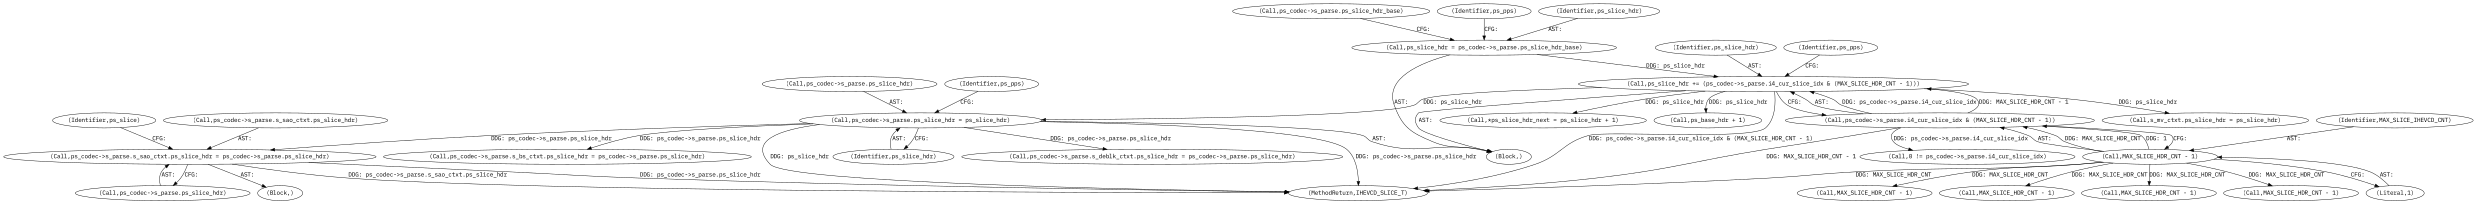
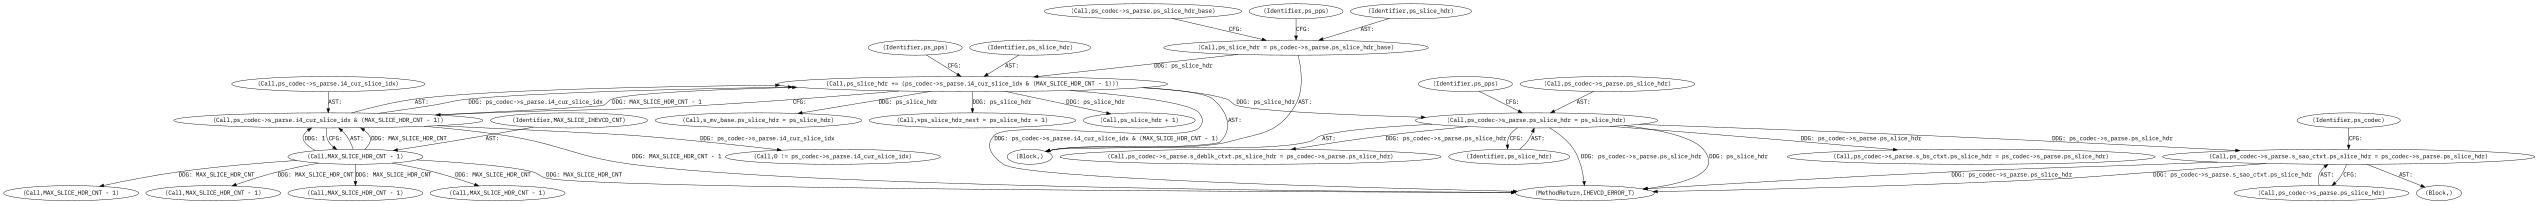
none -> (328, 84)
(104, 120) -> (2349, 120)
(276, 120) -> none
(1708, 120) -> (1139, 120)
(2205, 120) -> (758, 120)
(1358, 193) -> (1585, 193)
(2395, 193) -> none
